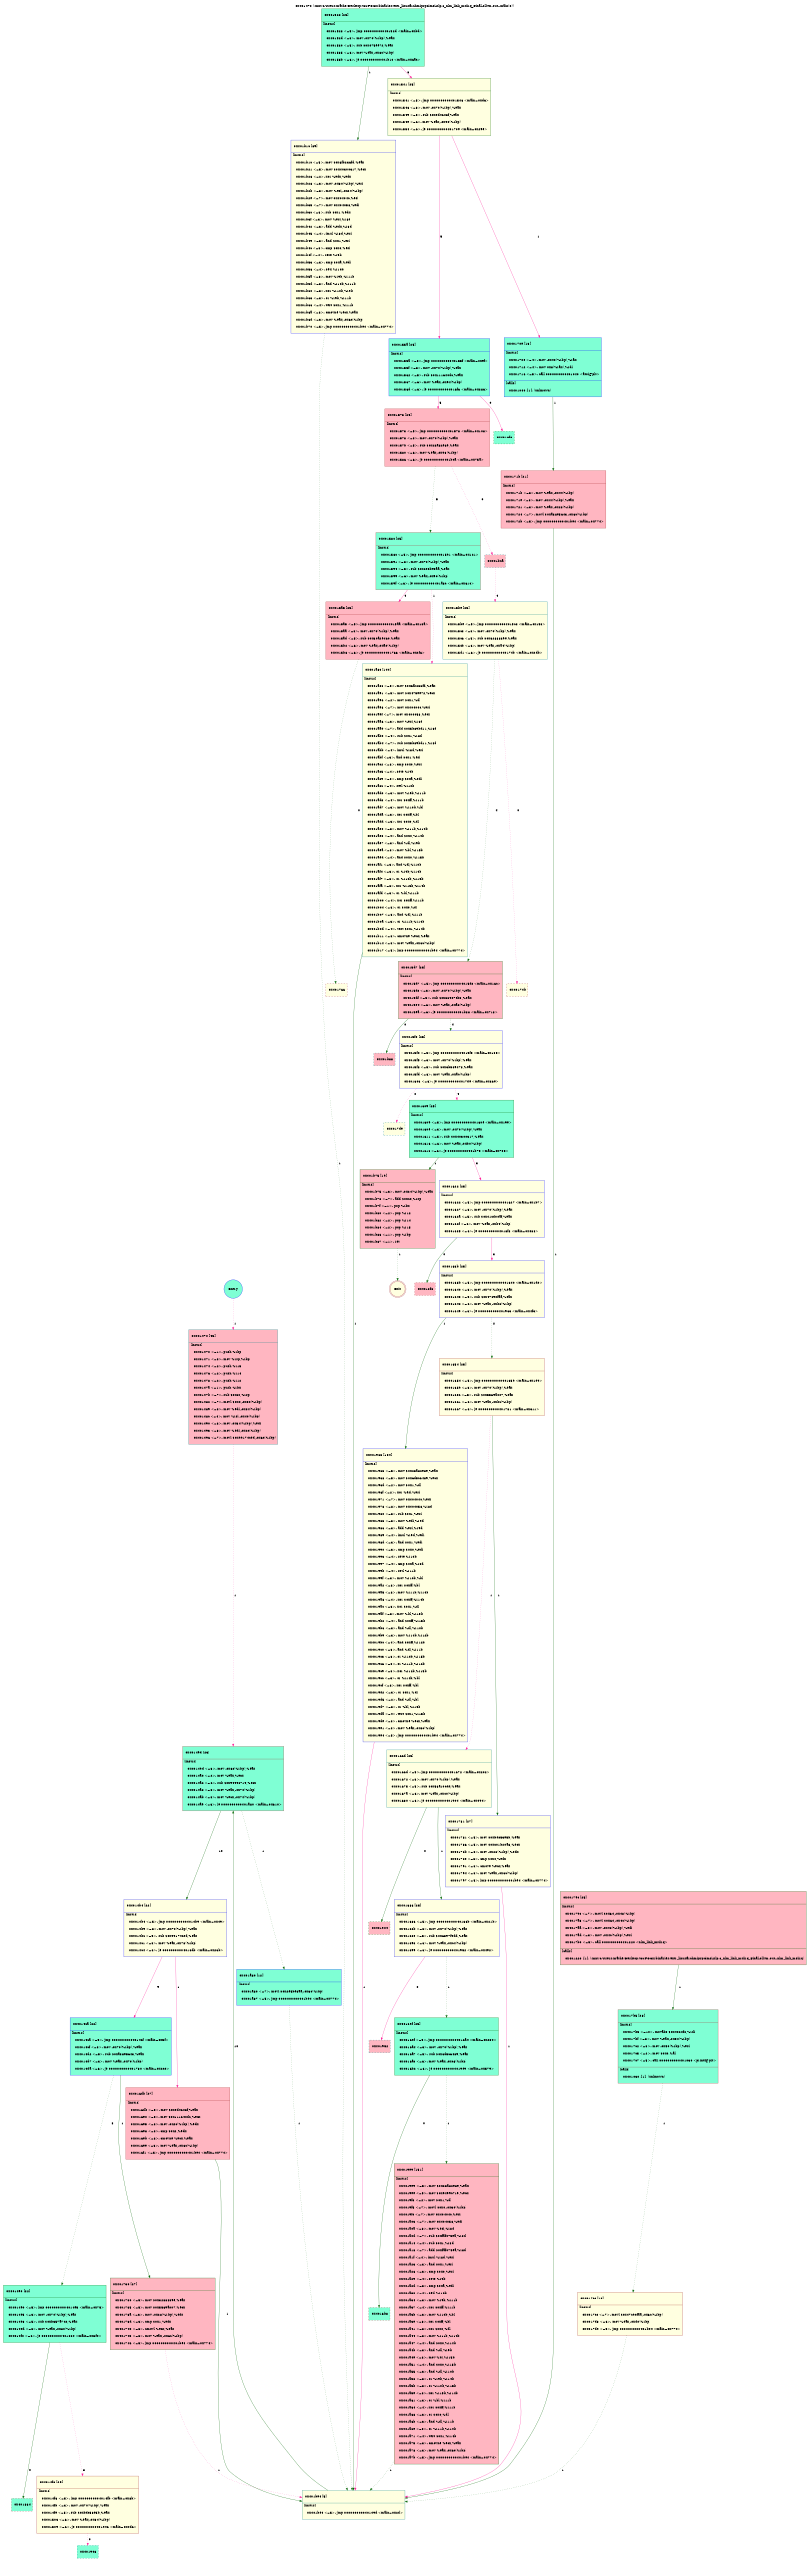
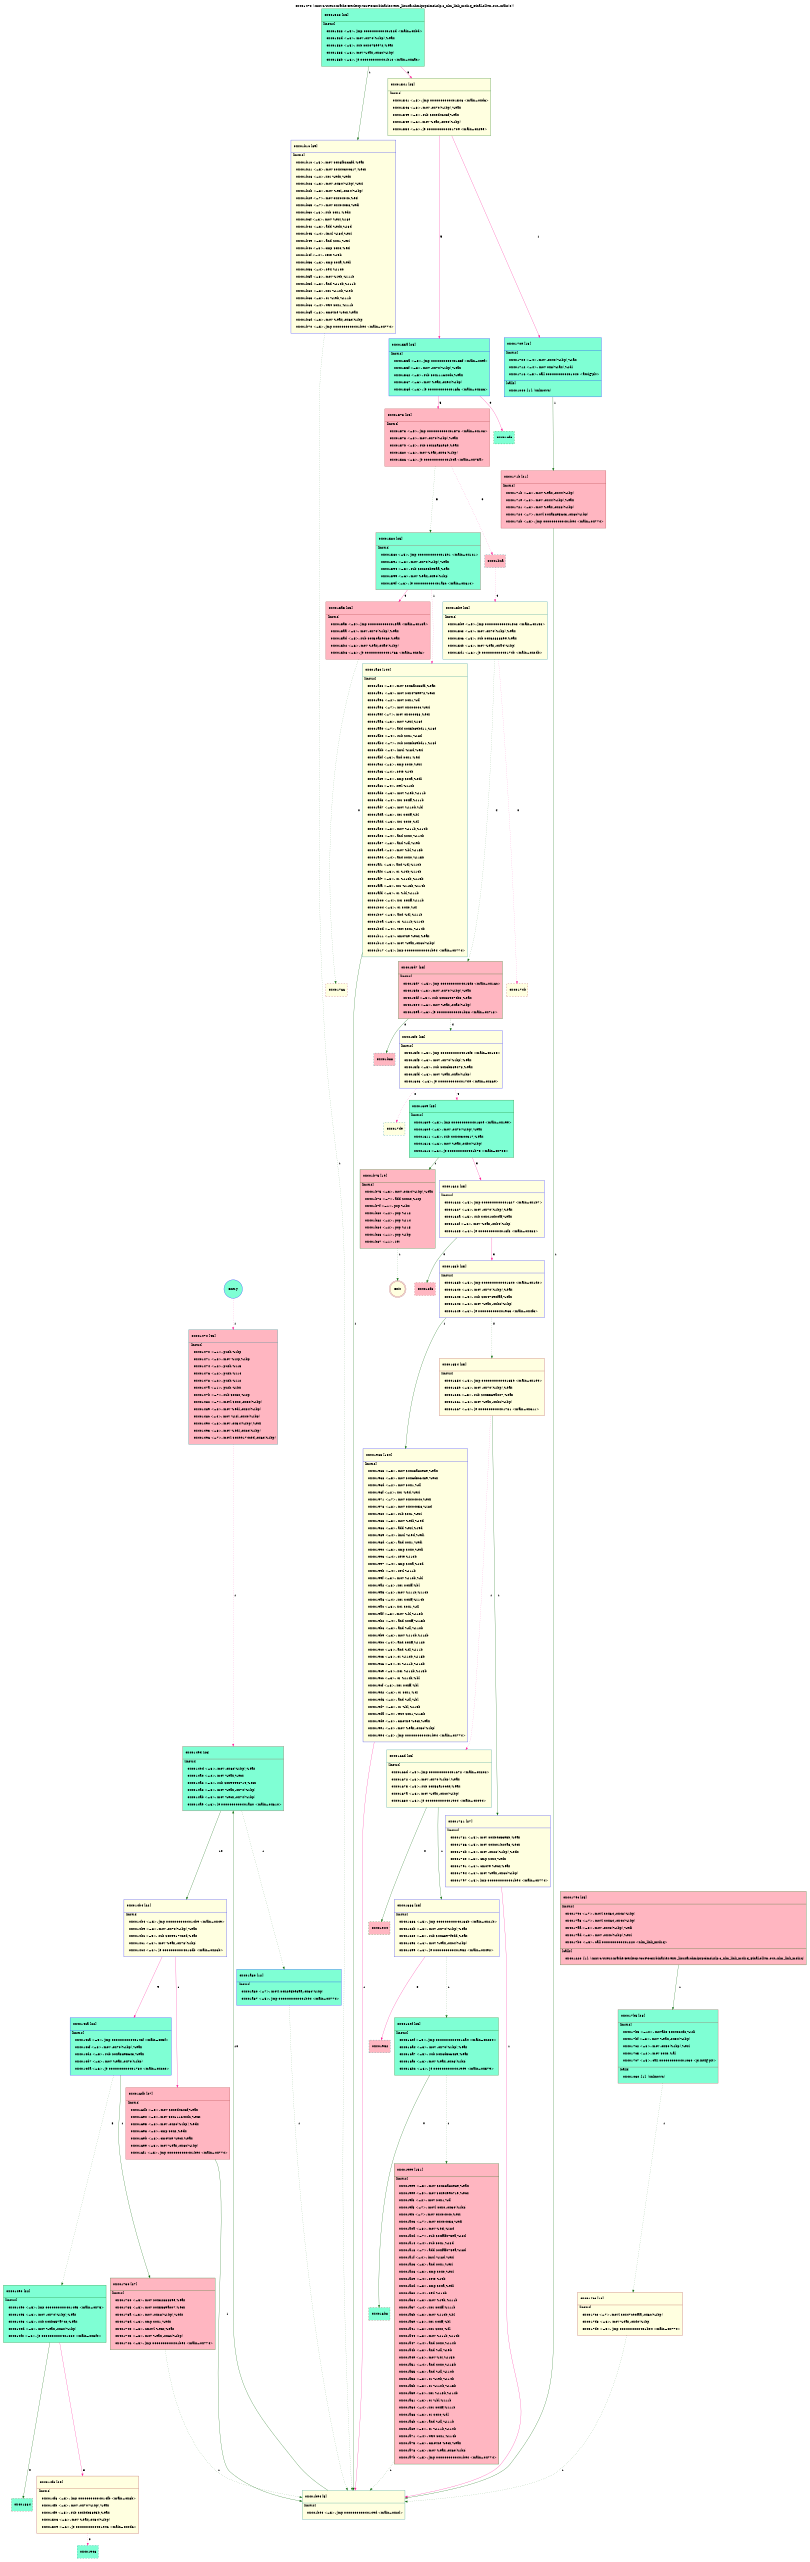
(71, 2408) -> (71, 2408)
(201, 2454) -> (201, 2454)
